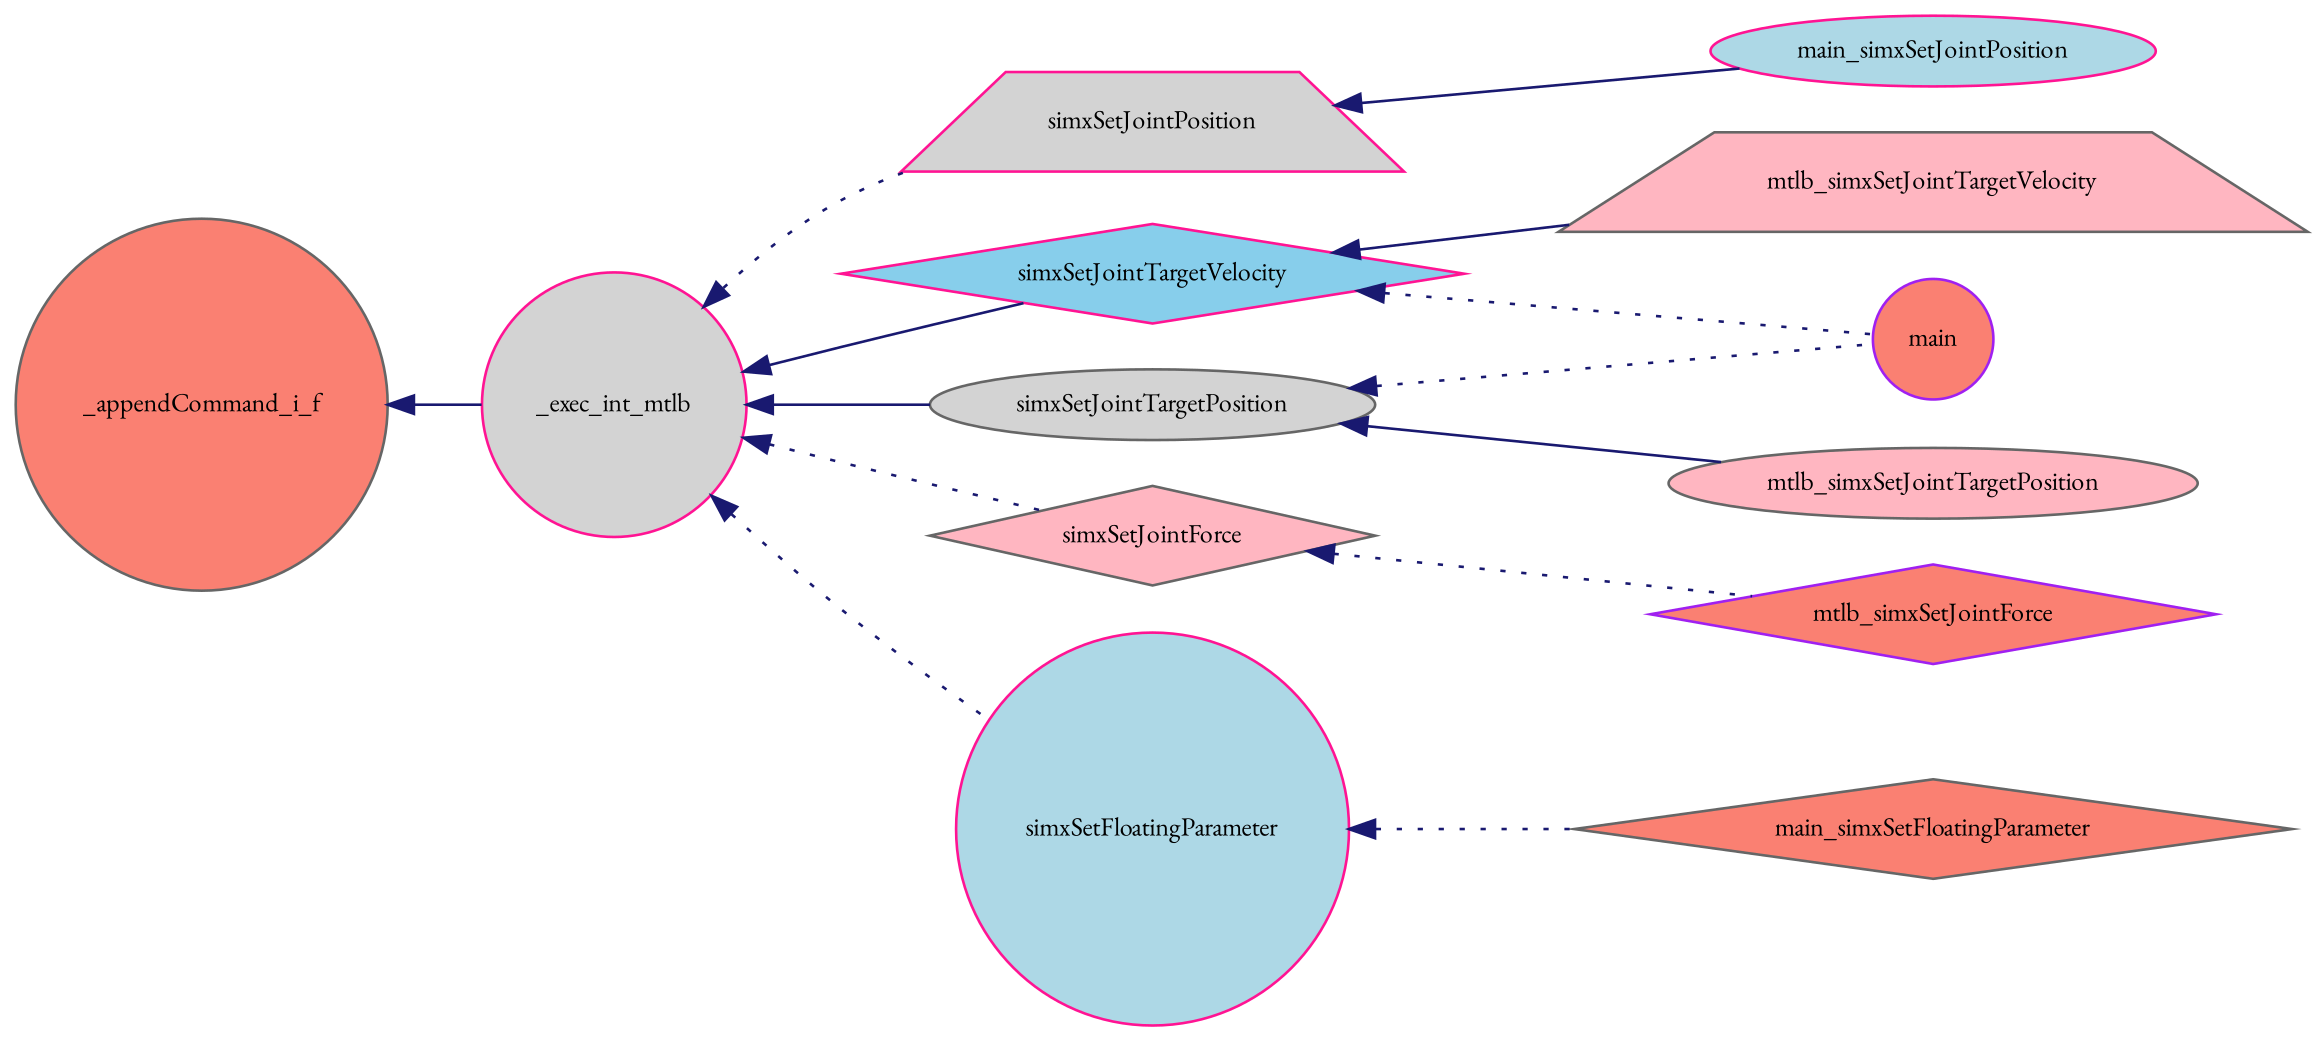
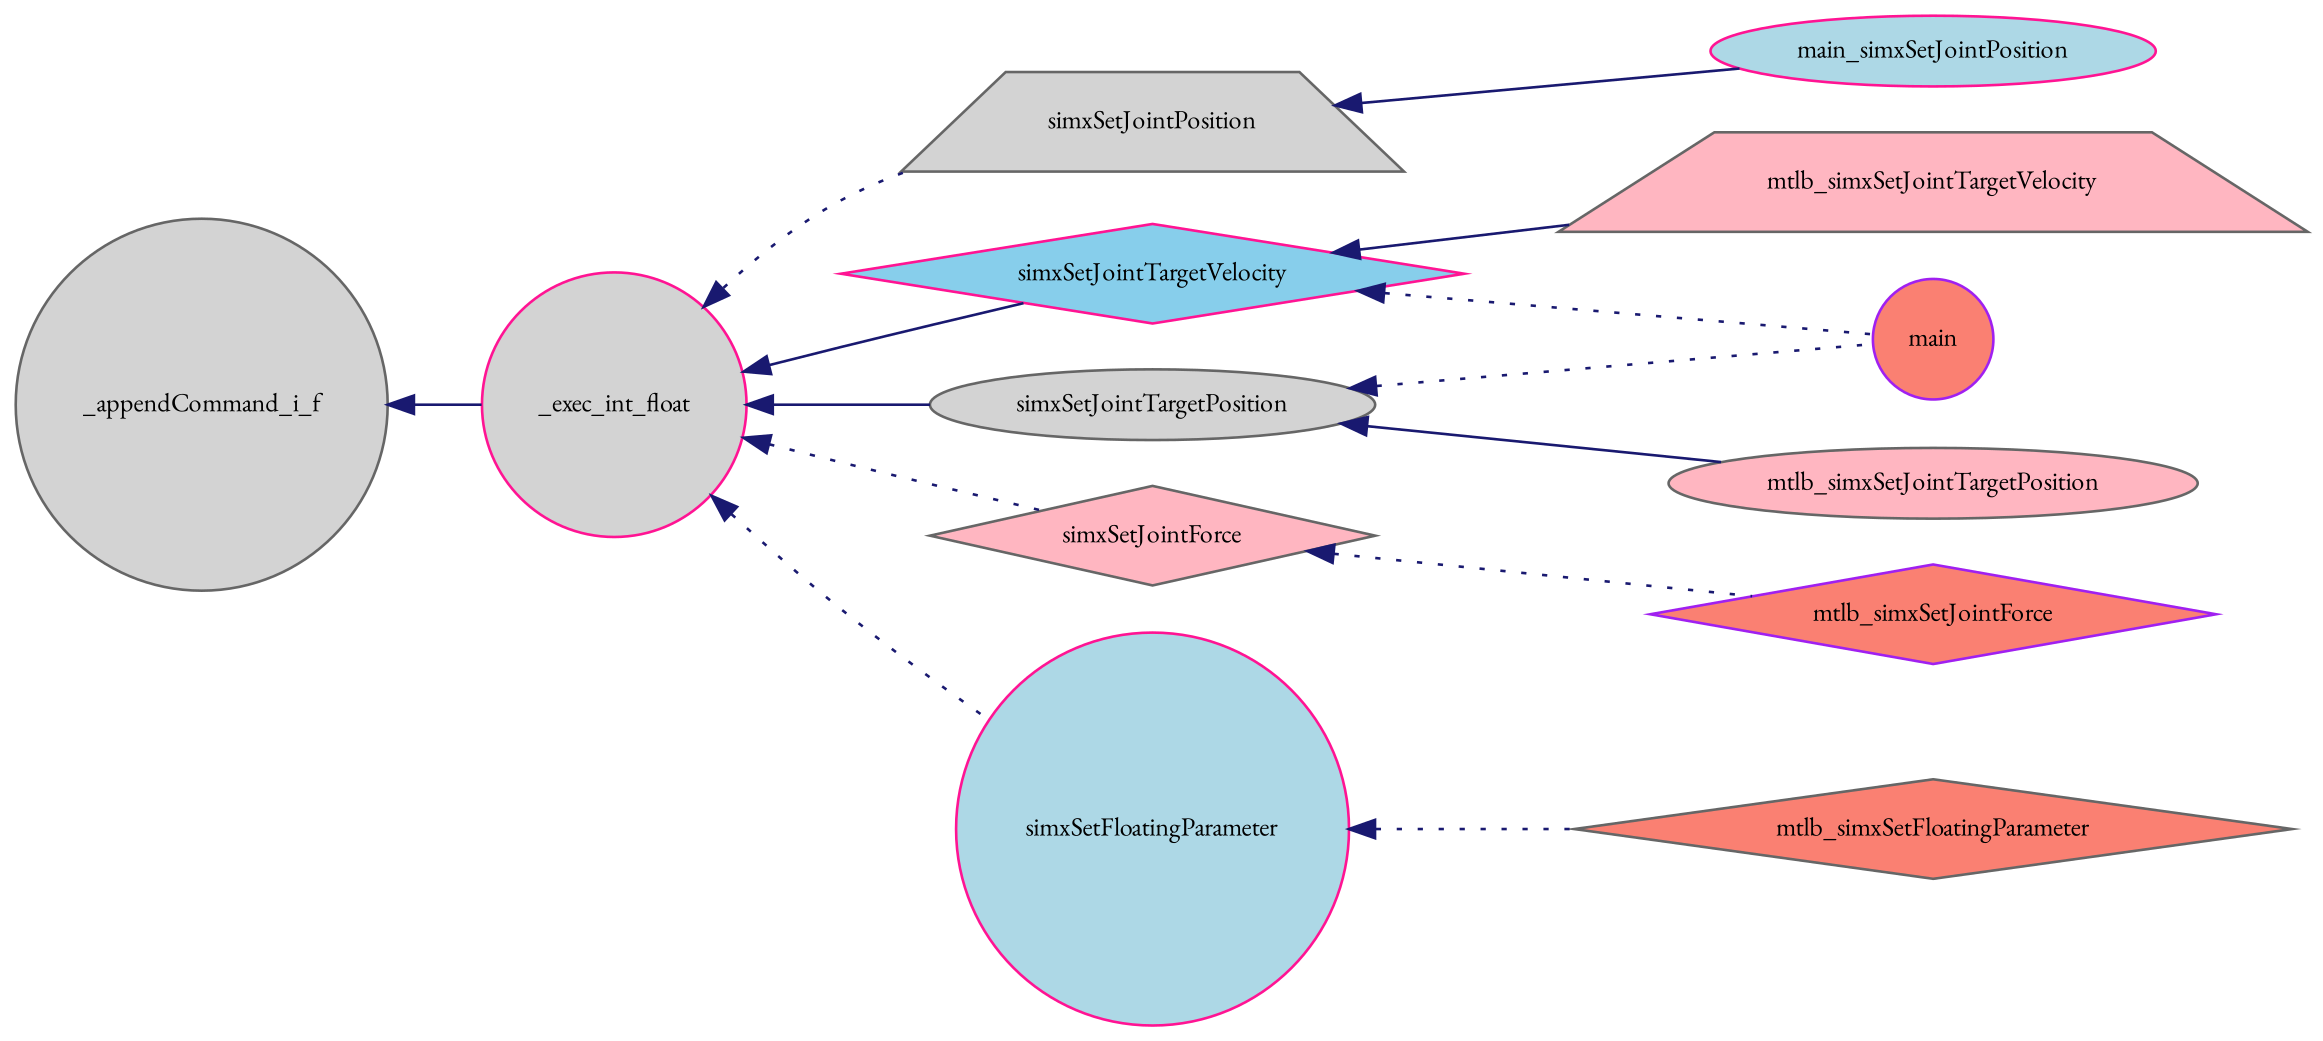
(1153, 122) -> (1153, 122)
(202, 405) -> (202, 405)
(614, 405) -> (614, 405)
(1933, 829) -> (1933, 829)
